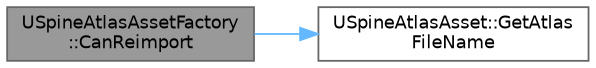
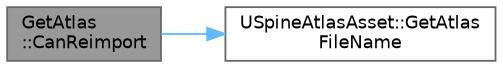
(131, 34) -> (84, 34)
